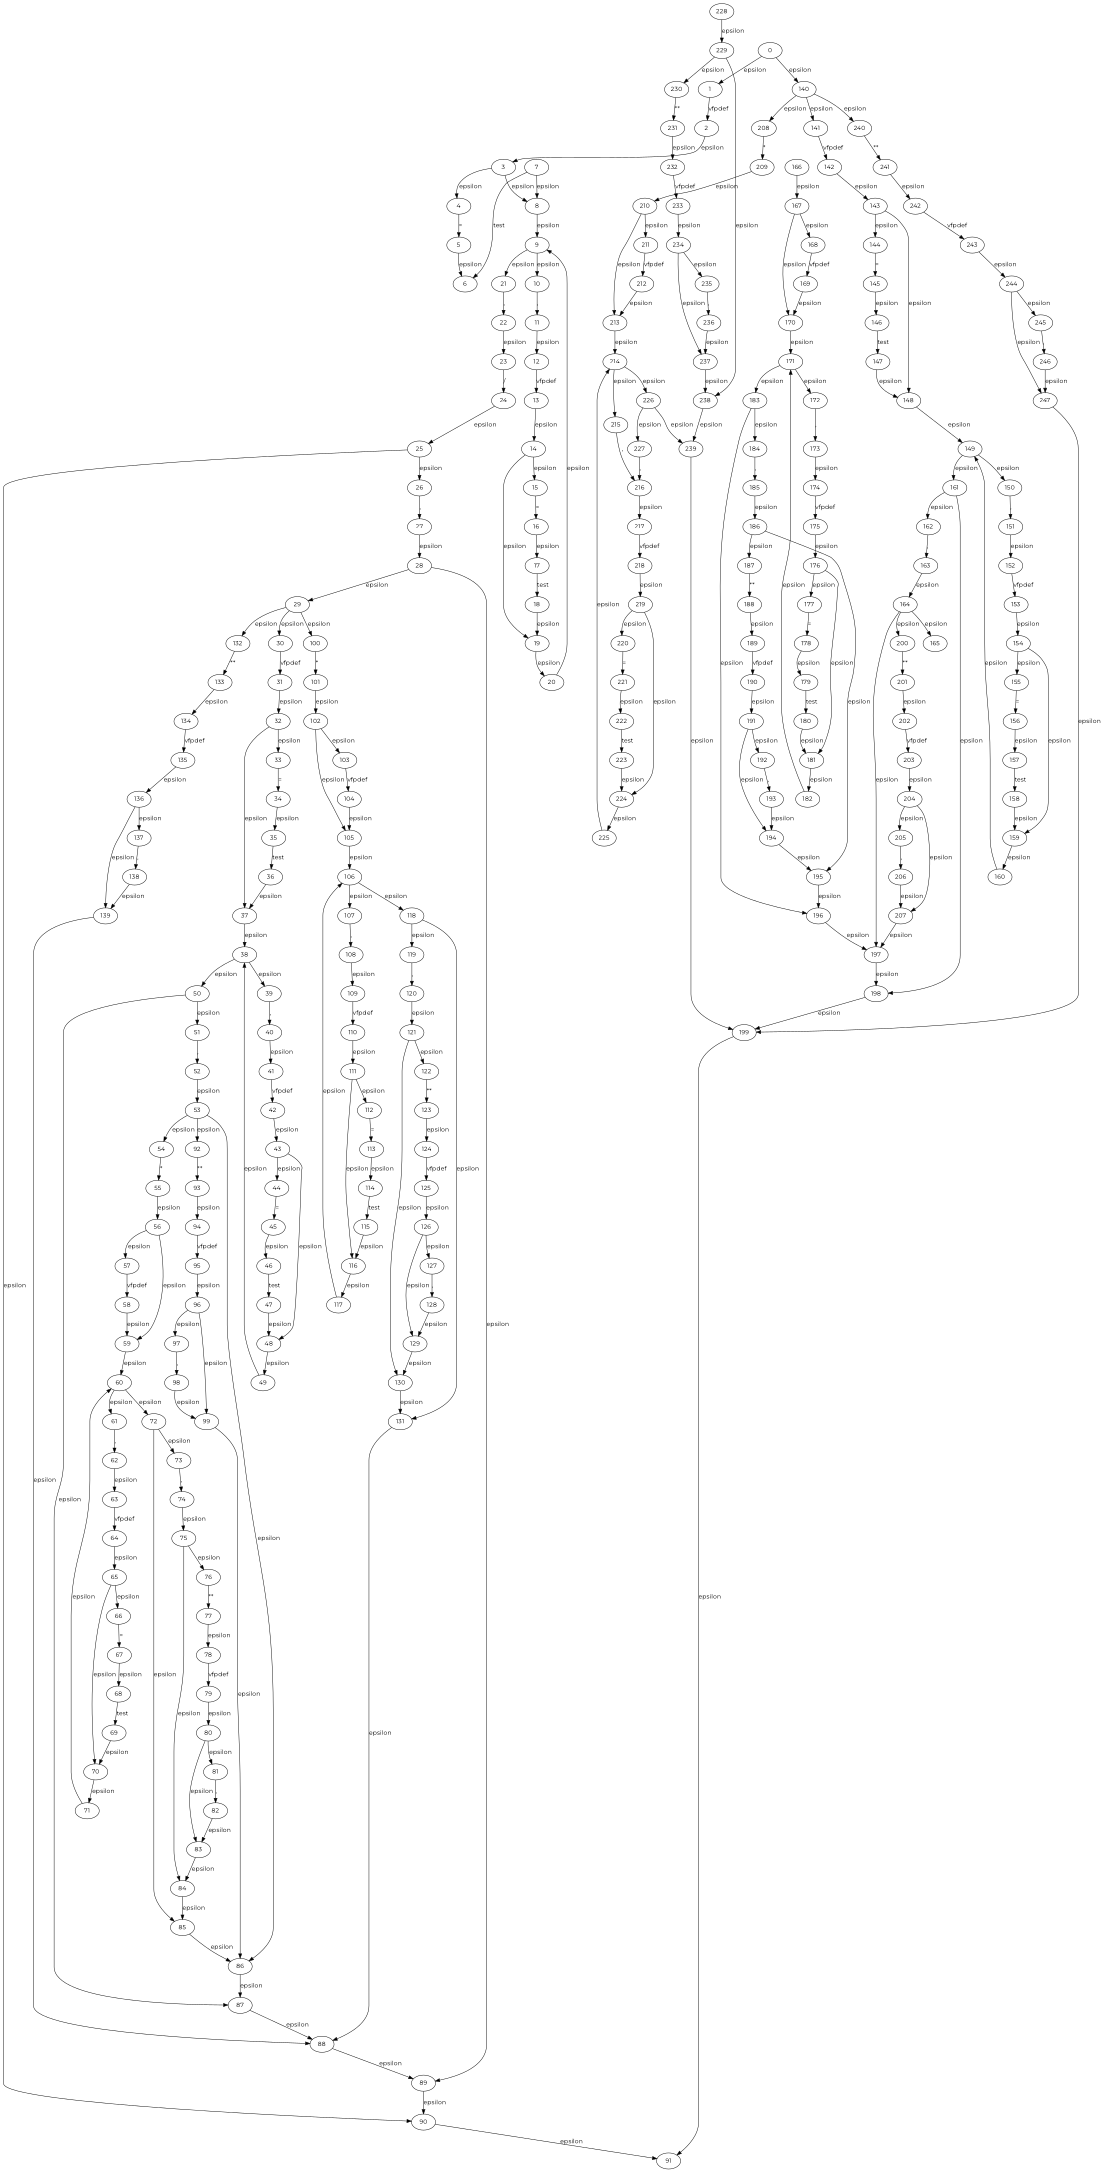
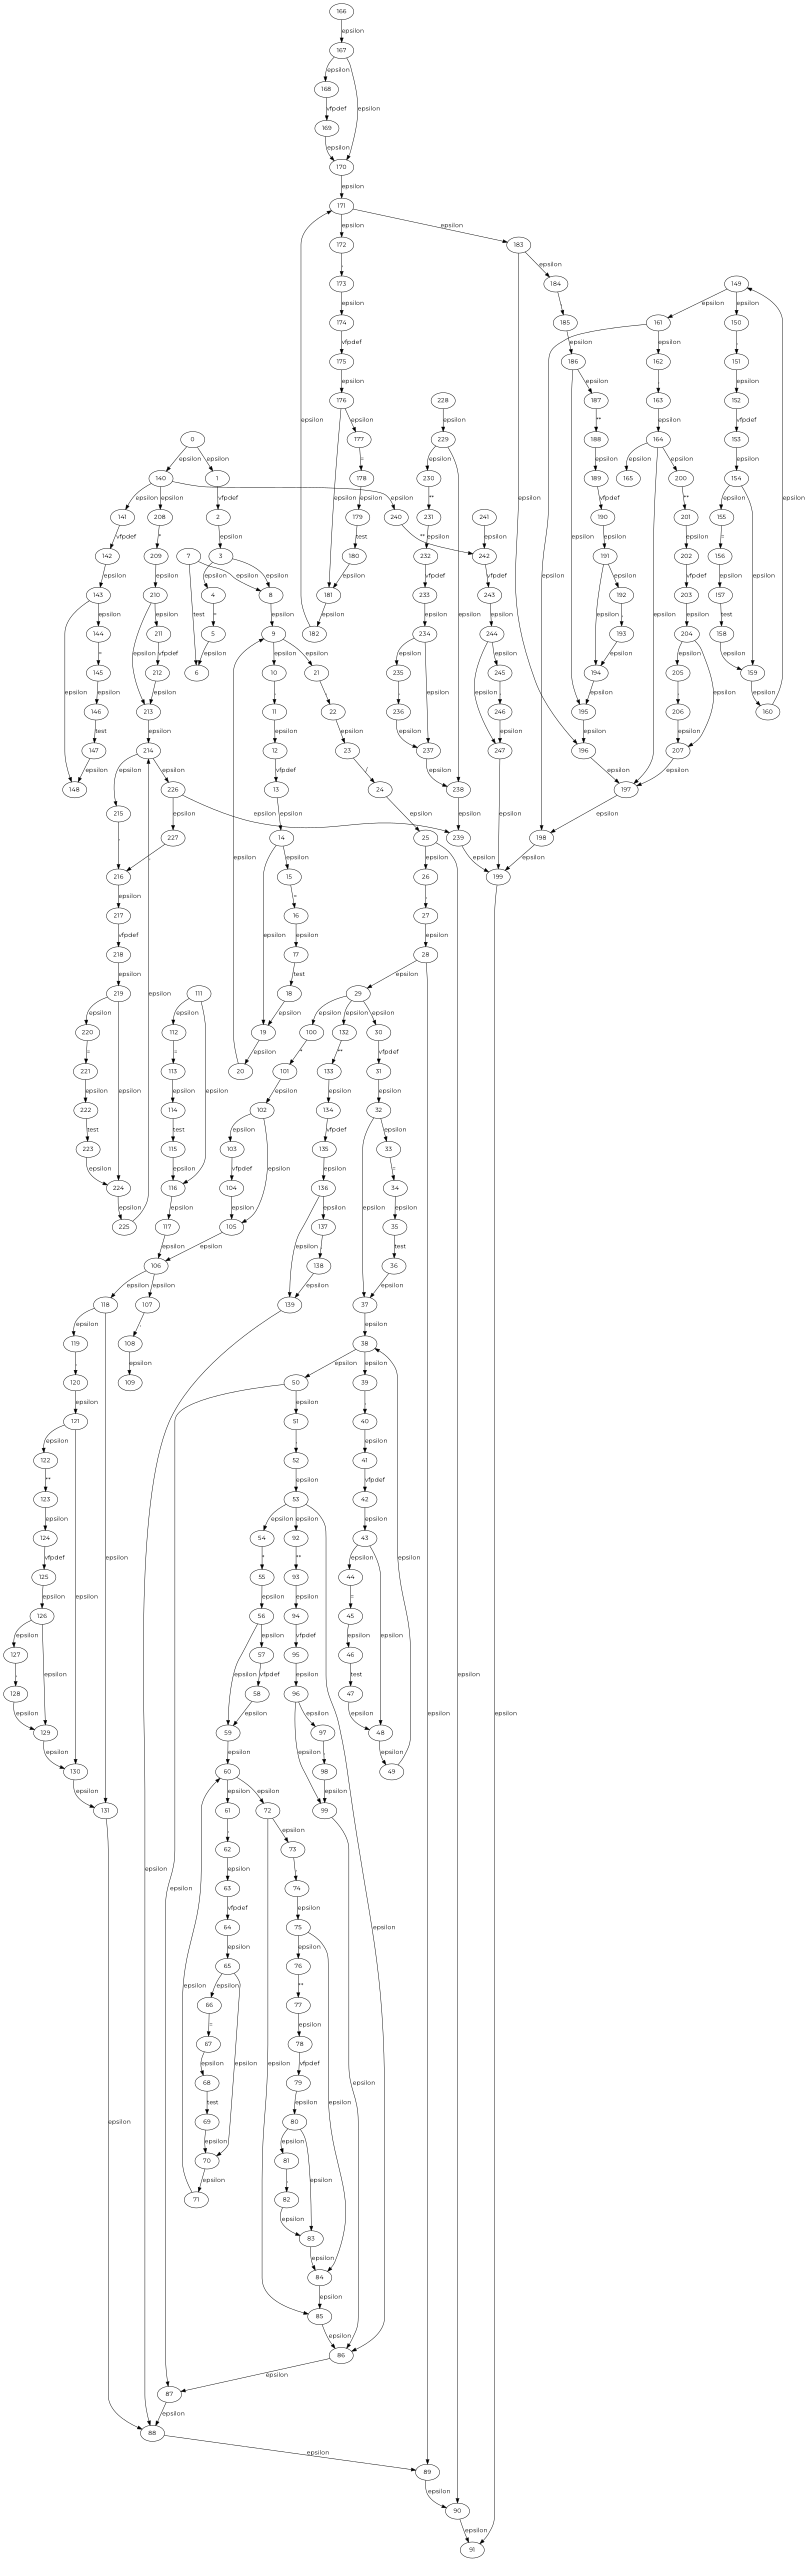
(871, 146) -> (432, 545)
(938, 423) -> none
(353, 1033) -> none
